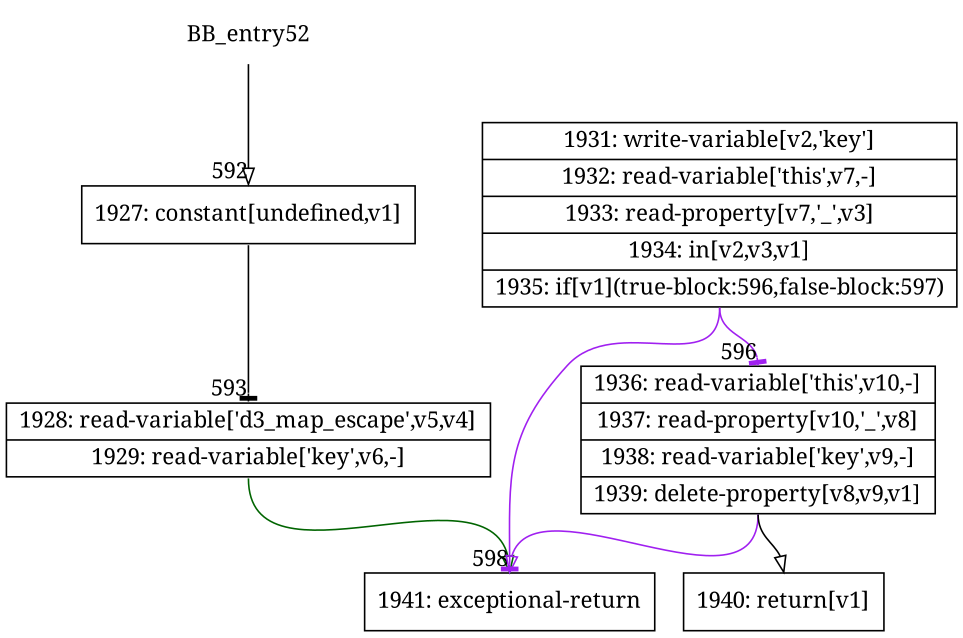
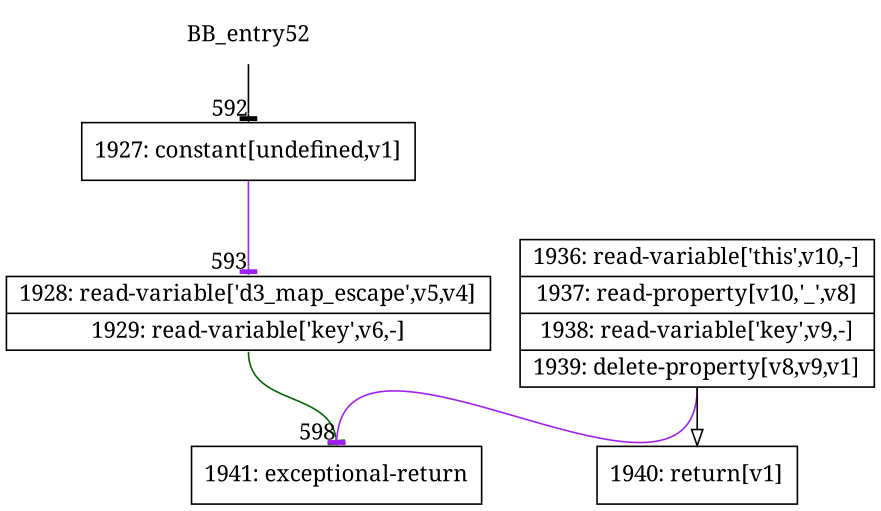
(248, 116) -> (248, 89)
(720, 215) -> none
(248, 319) -> (248, 224)
(371, 526) -> (289, 397)
(642, 545) -> (521, 418)
